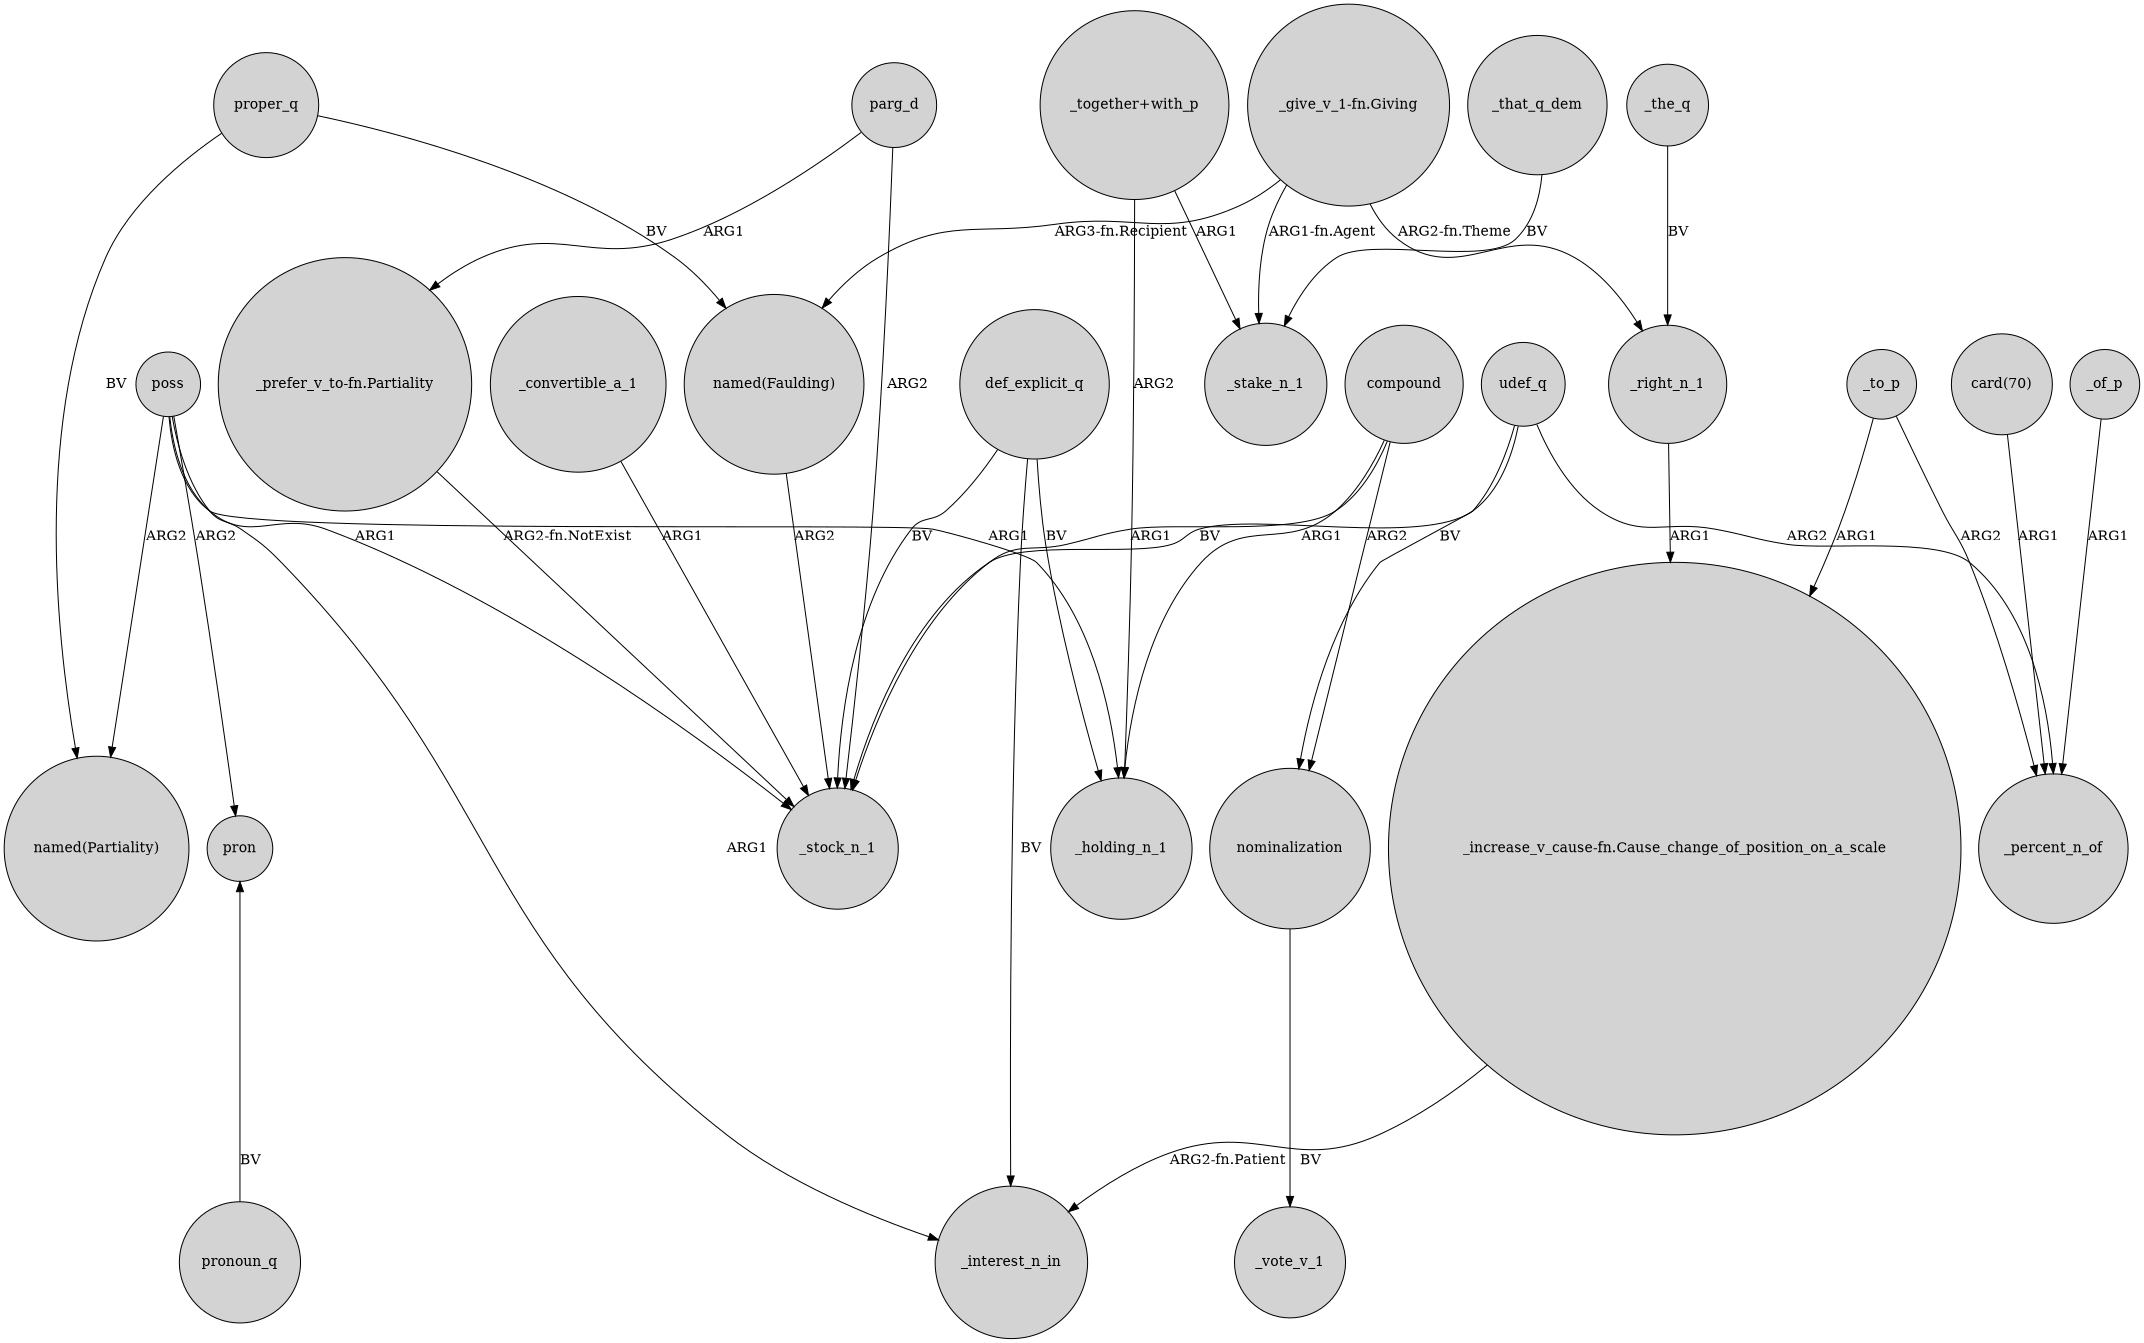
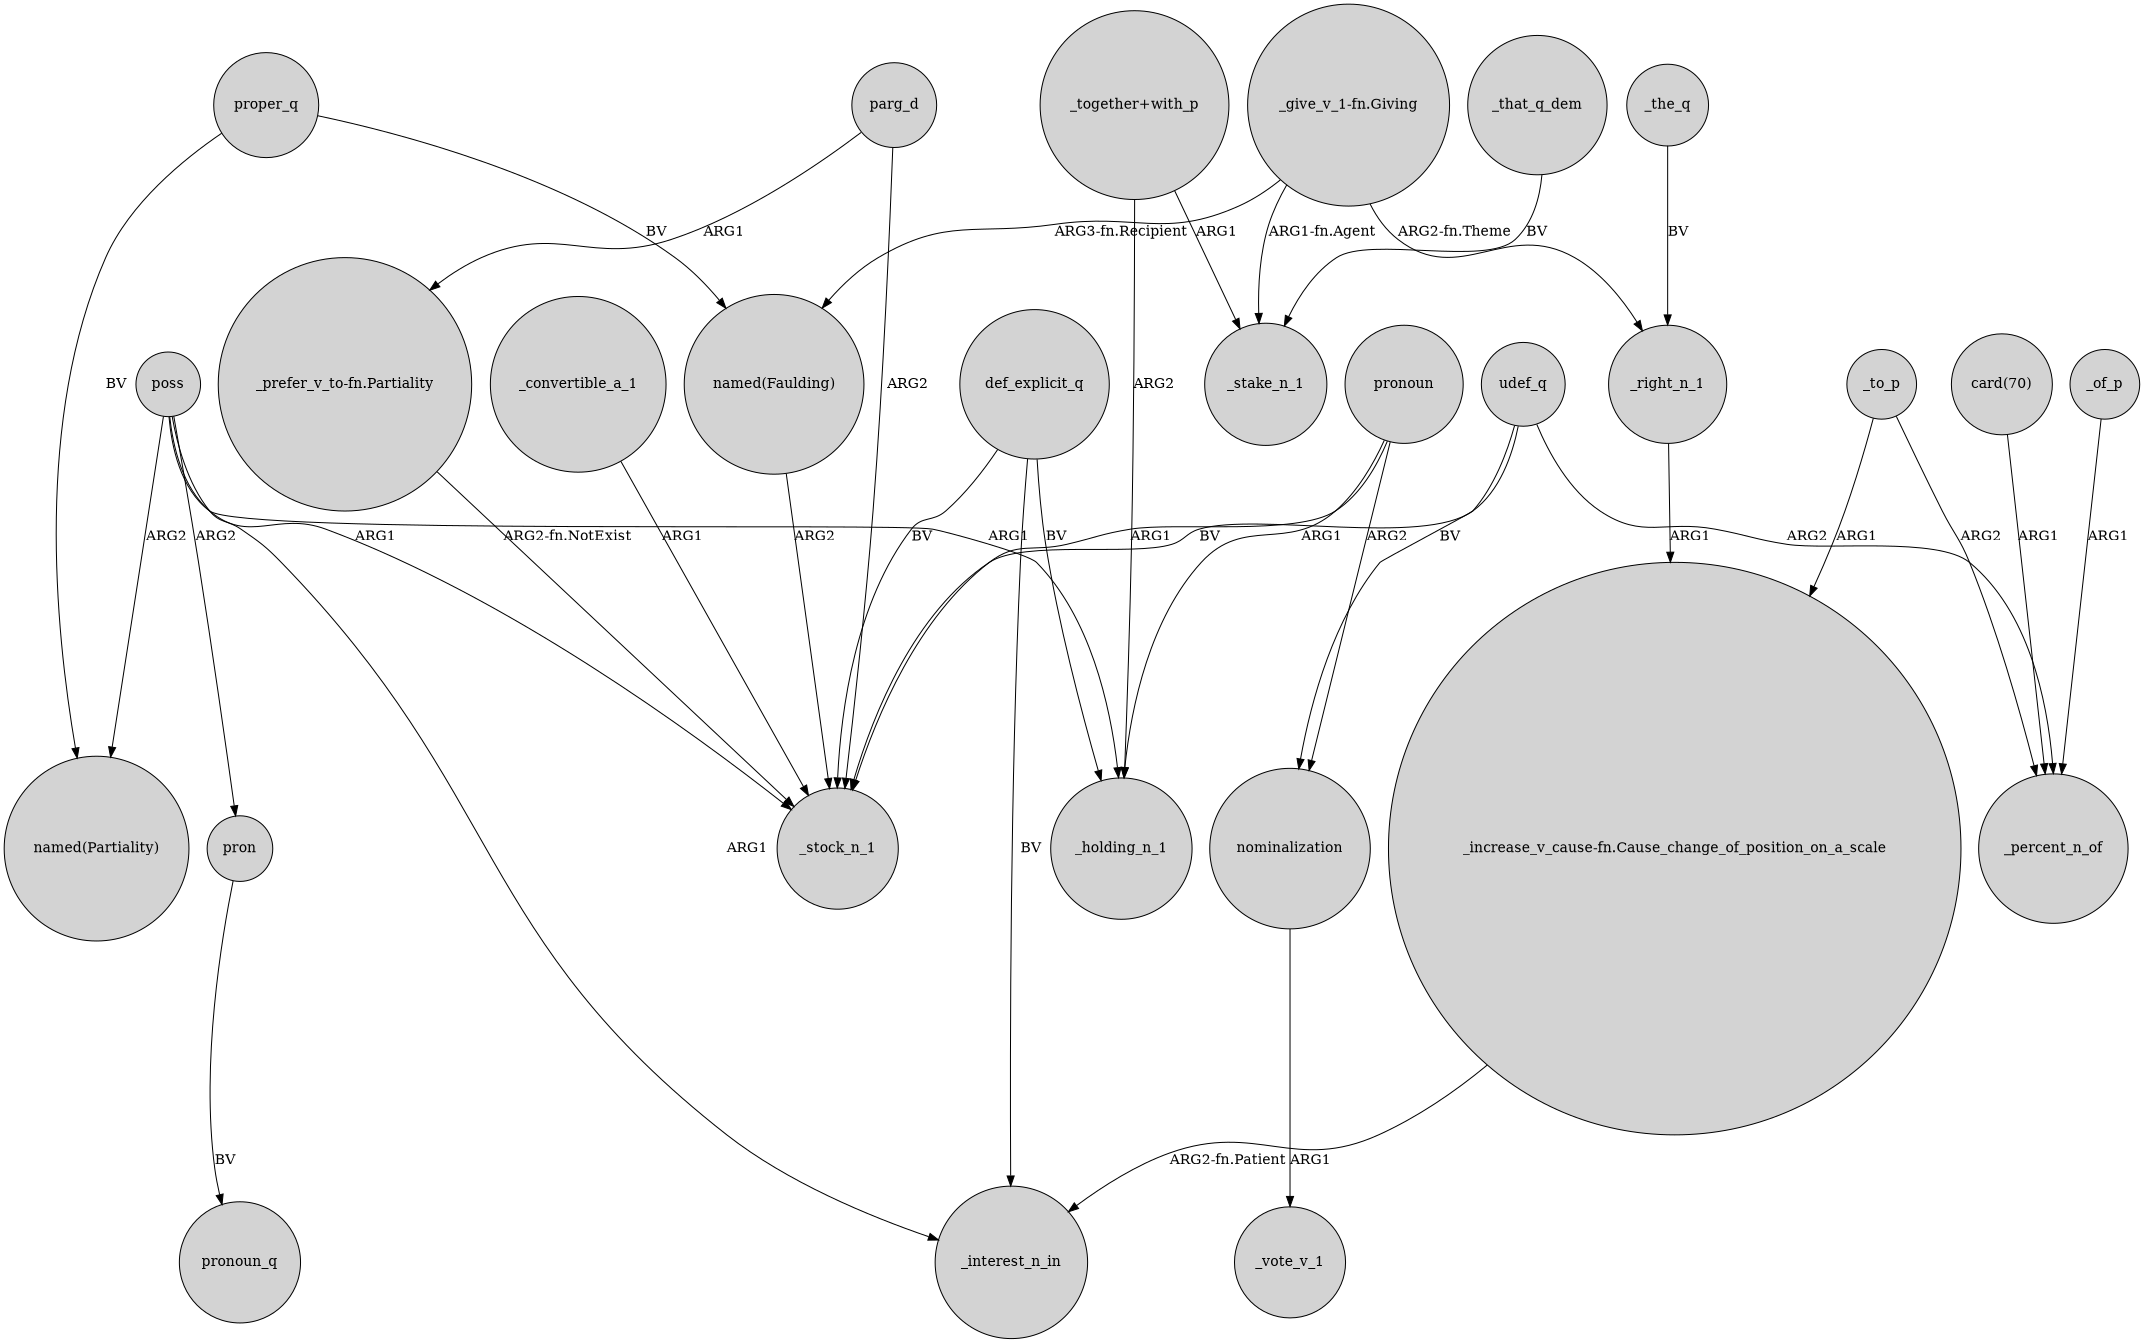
(1404, 384) -> (1404, 384)
(240, 1047) -> (212, 1037)
(1311, 1160) -> (1311, 1160)
